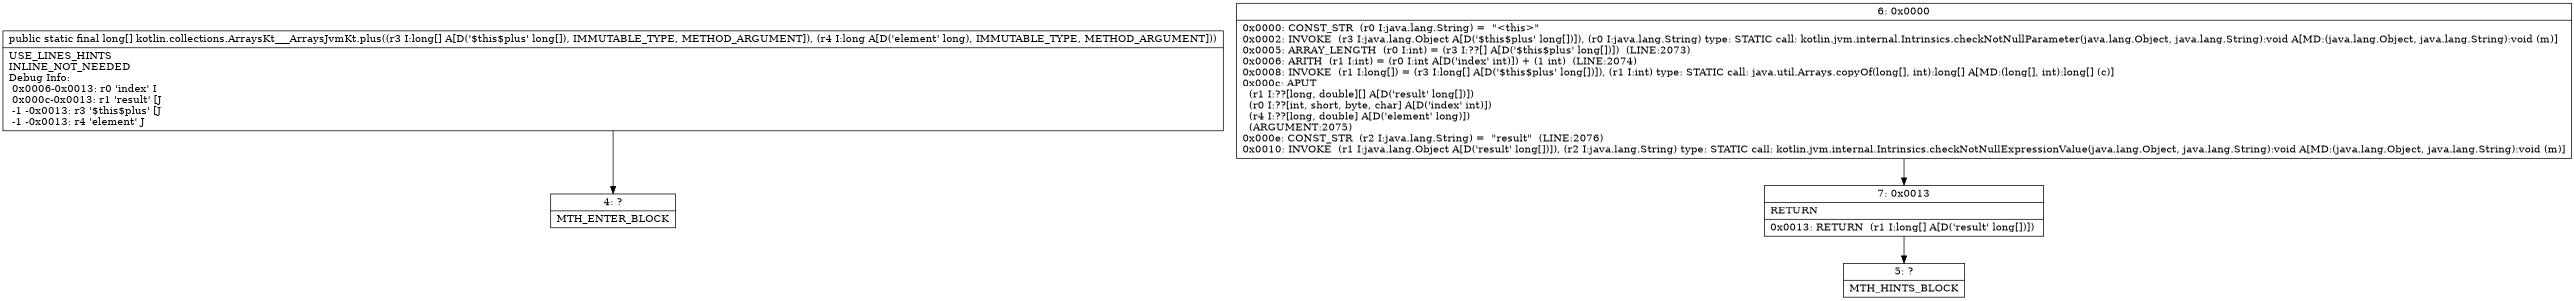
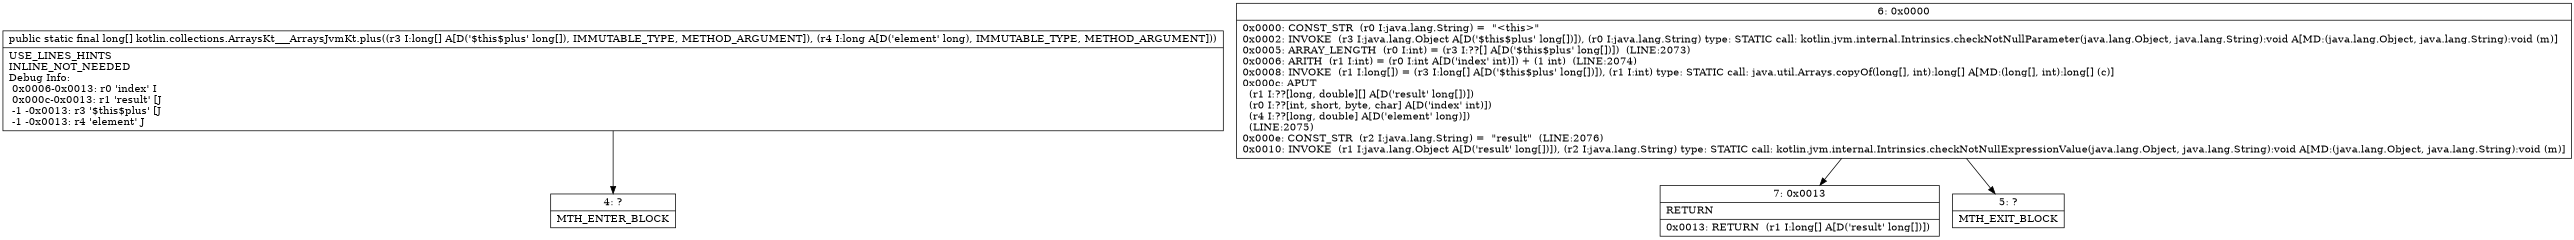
(1298, 127) -> (1278, 127)
(1904, 246) -> (1978, 173)
(1904, 288) -> (2008, 219)
